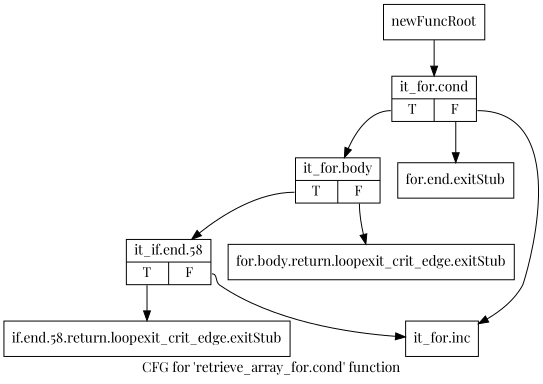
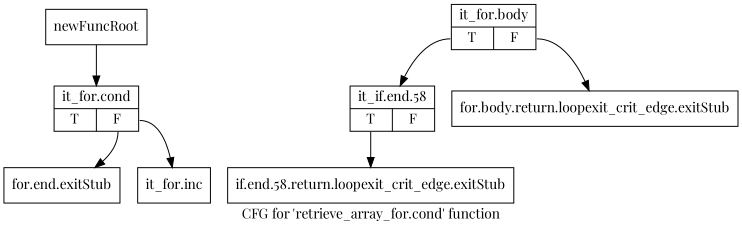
(364, 123) -> none
(297, 319) -> none
